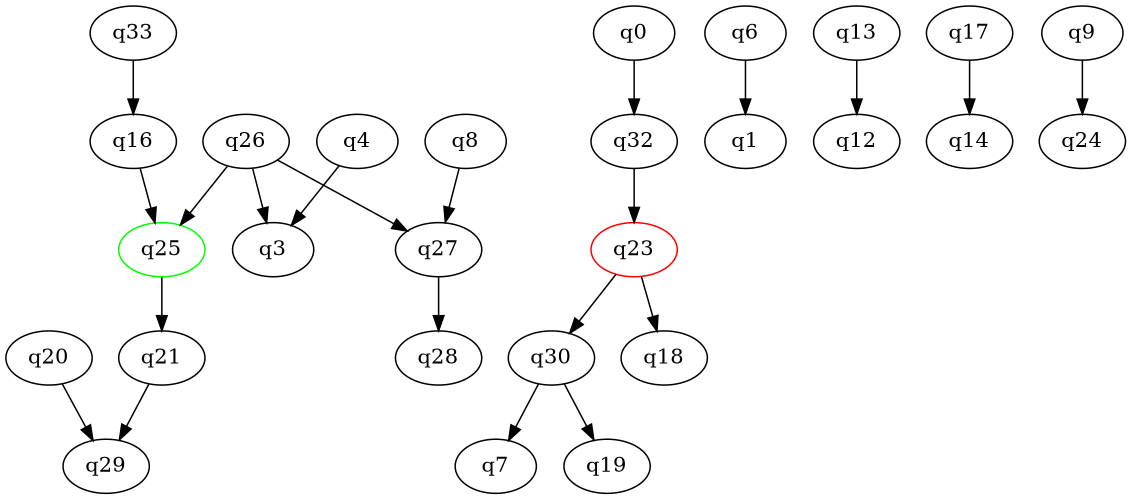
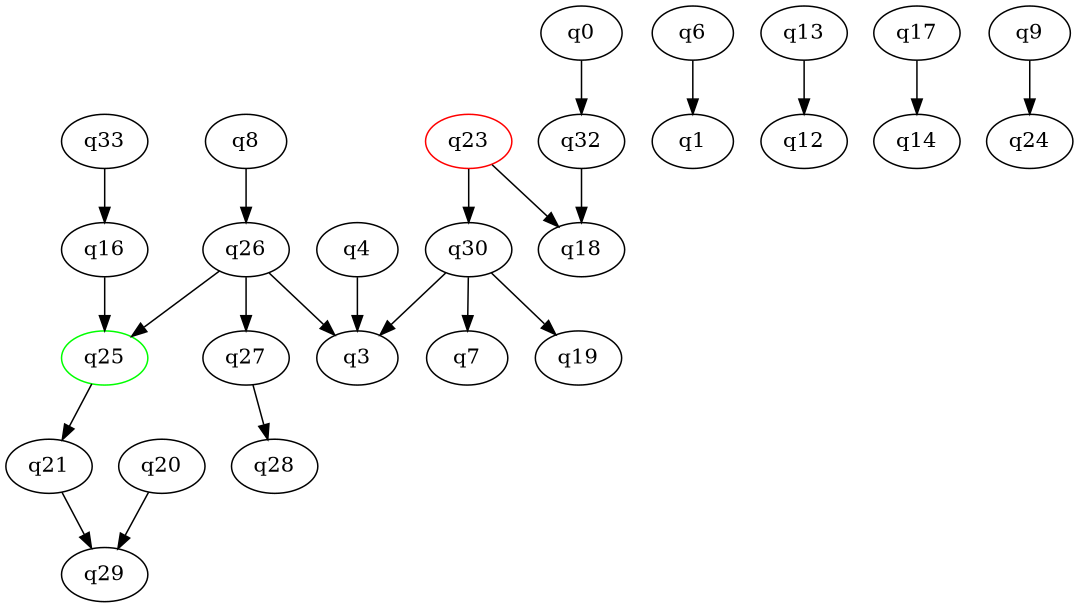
(454, 188) -> (246, 188)
(634, 188) -> (582, 188)
none -> (418, 299)
